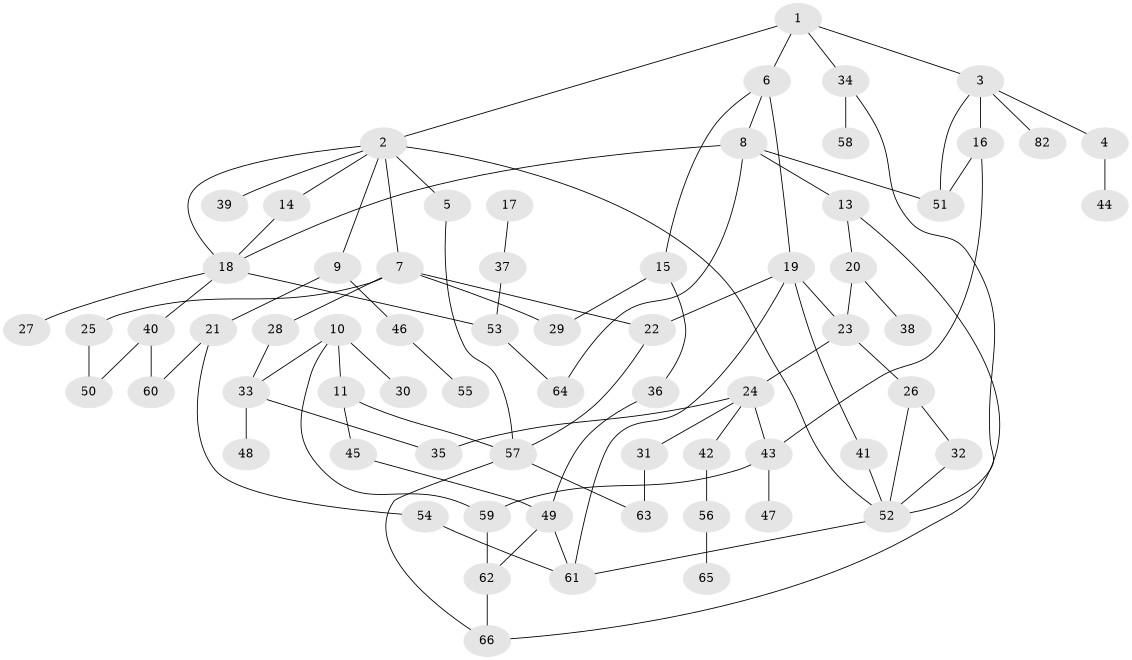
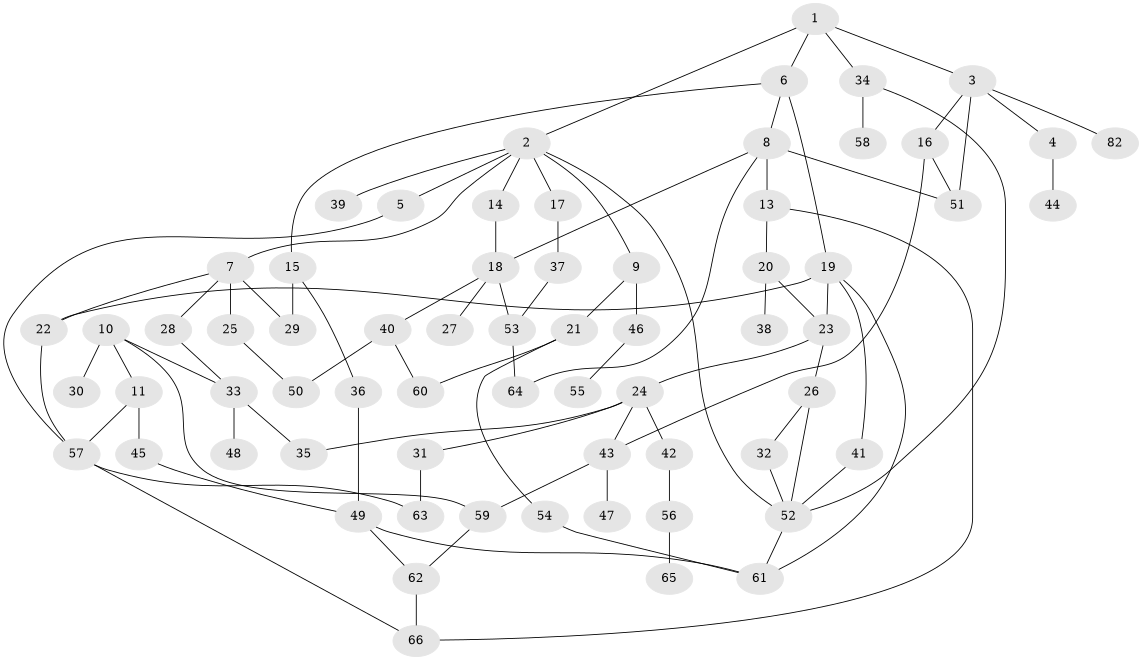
(239, 167) -> (542, 175)
